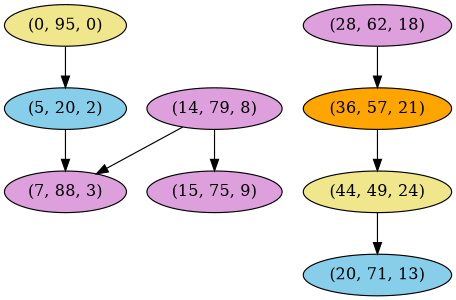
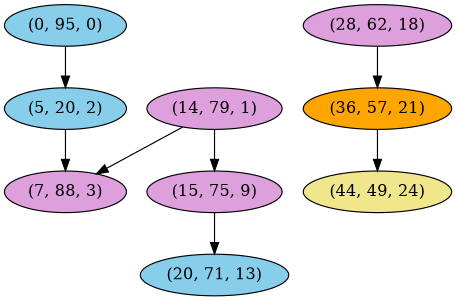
(65, 25) -> (65, 25)
(215, 109) -> (215, 109)
(377, 228) -> (215, 228)
